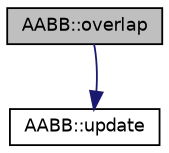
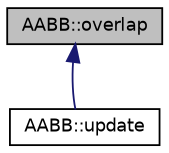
(97, 68) -> (73, 86)
